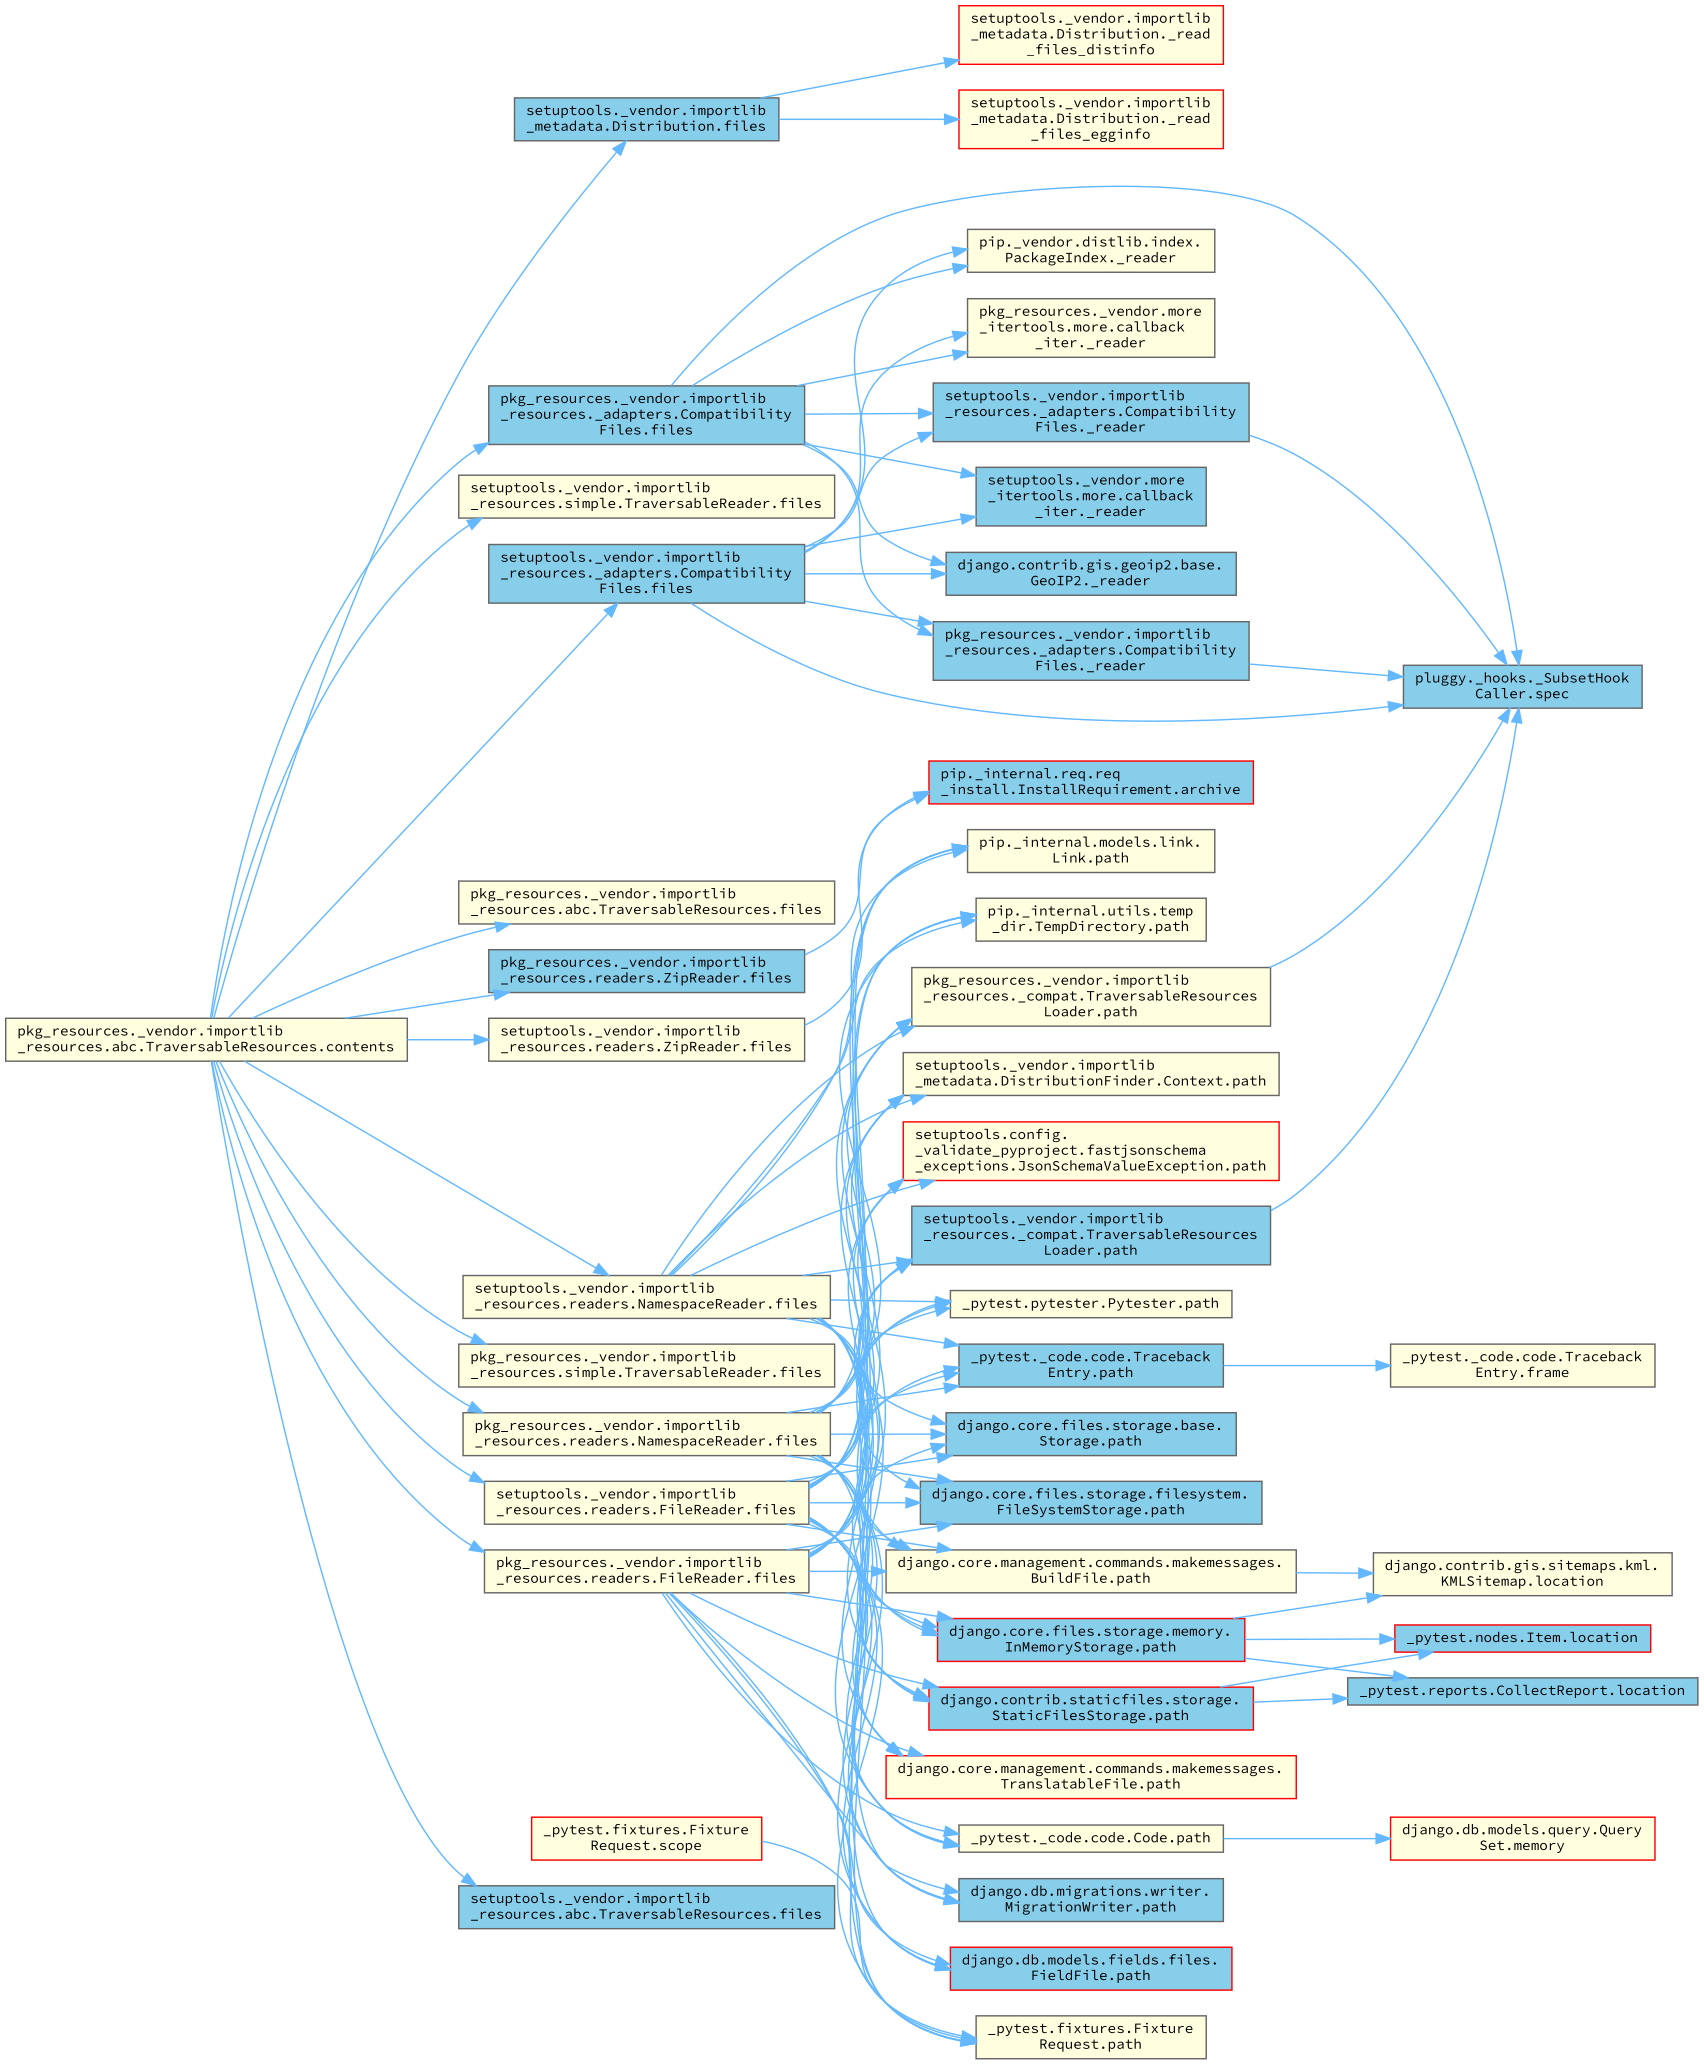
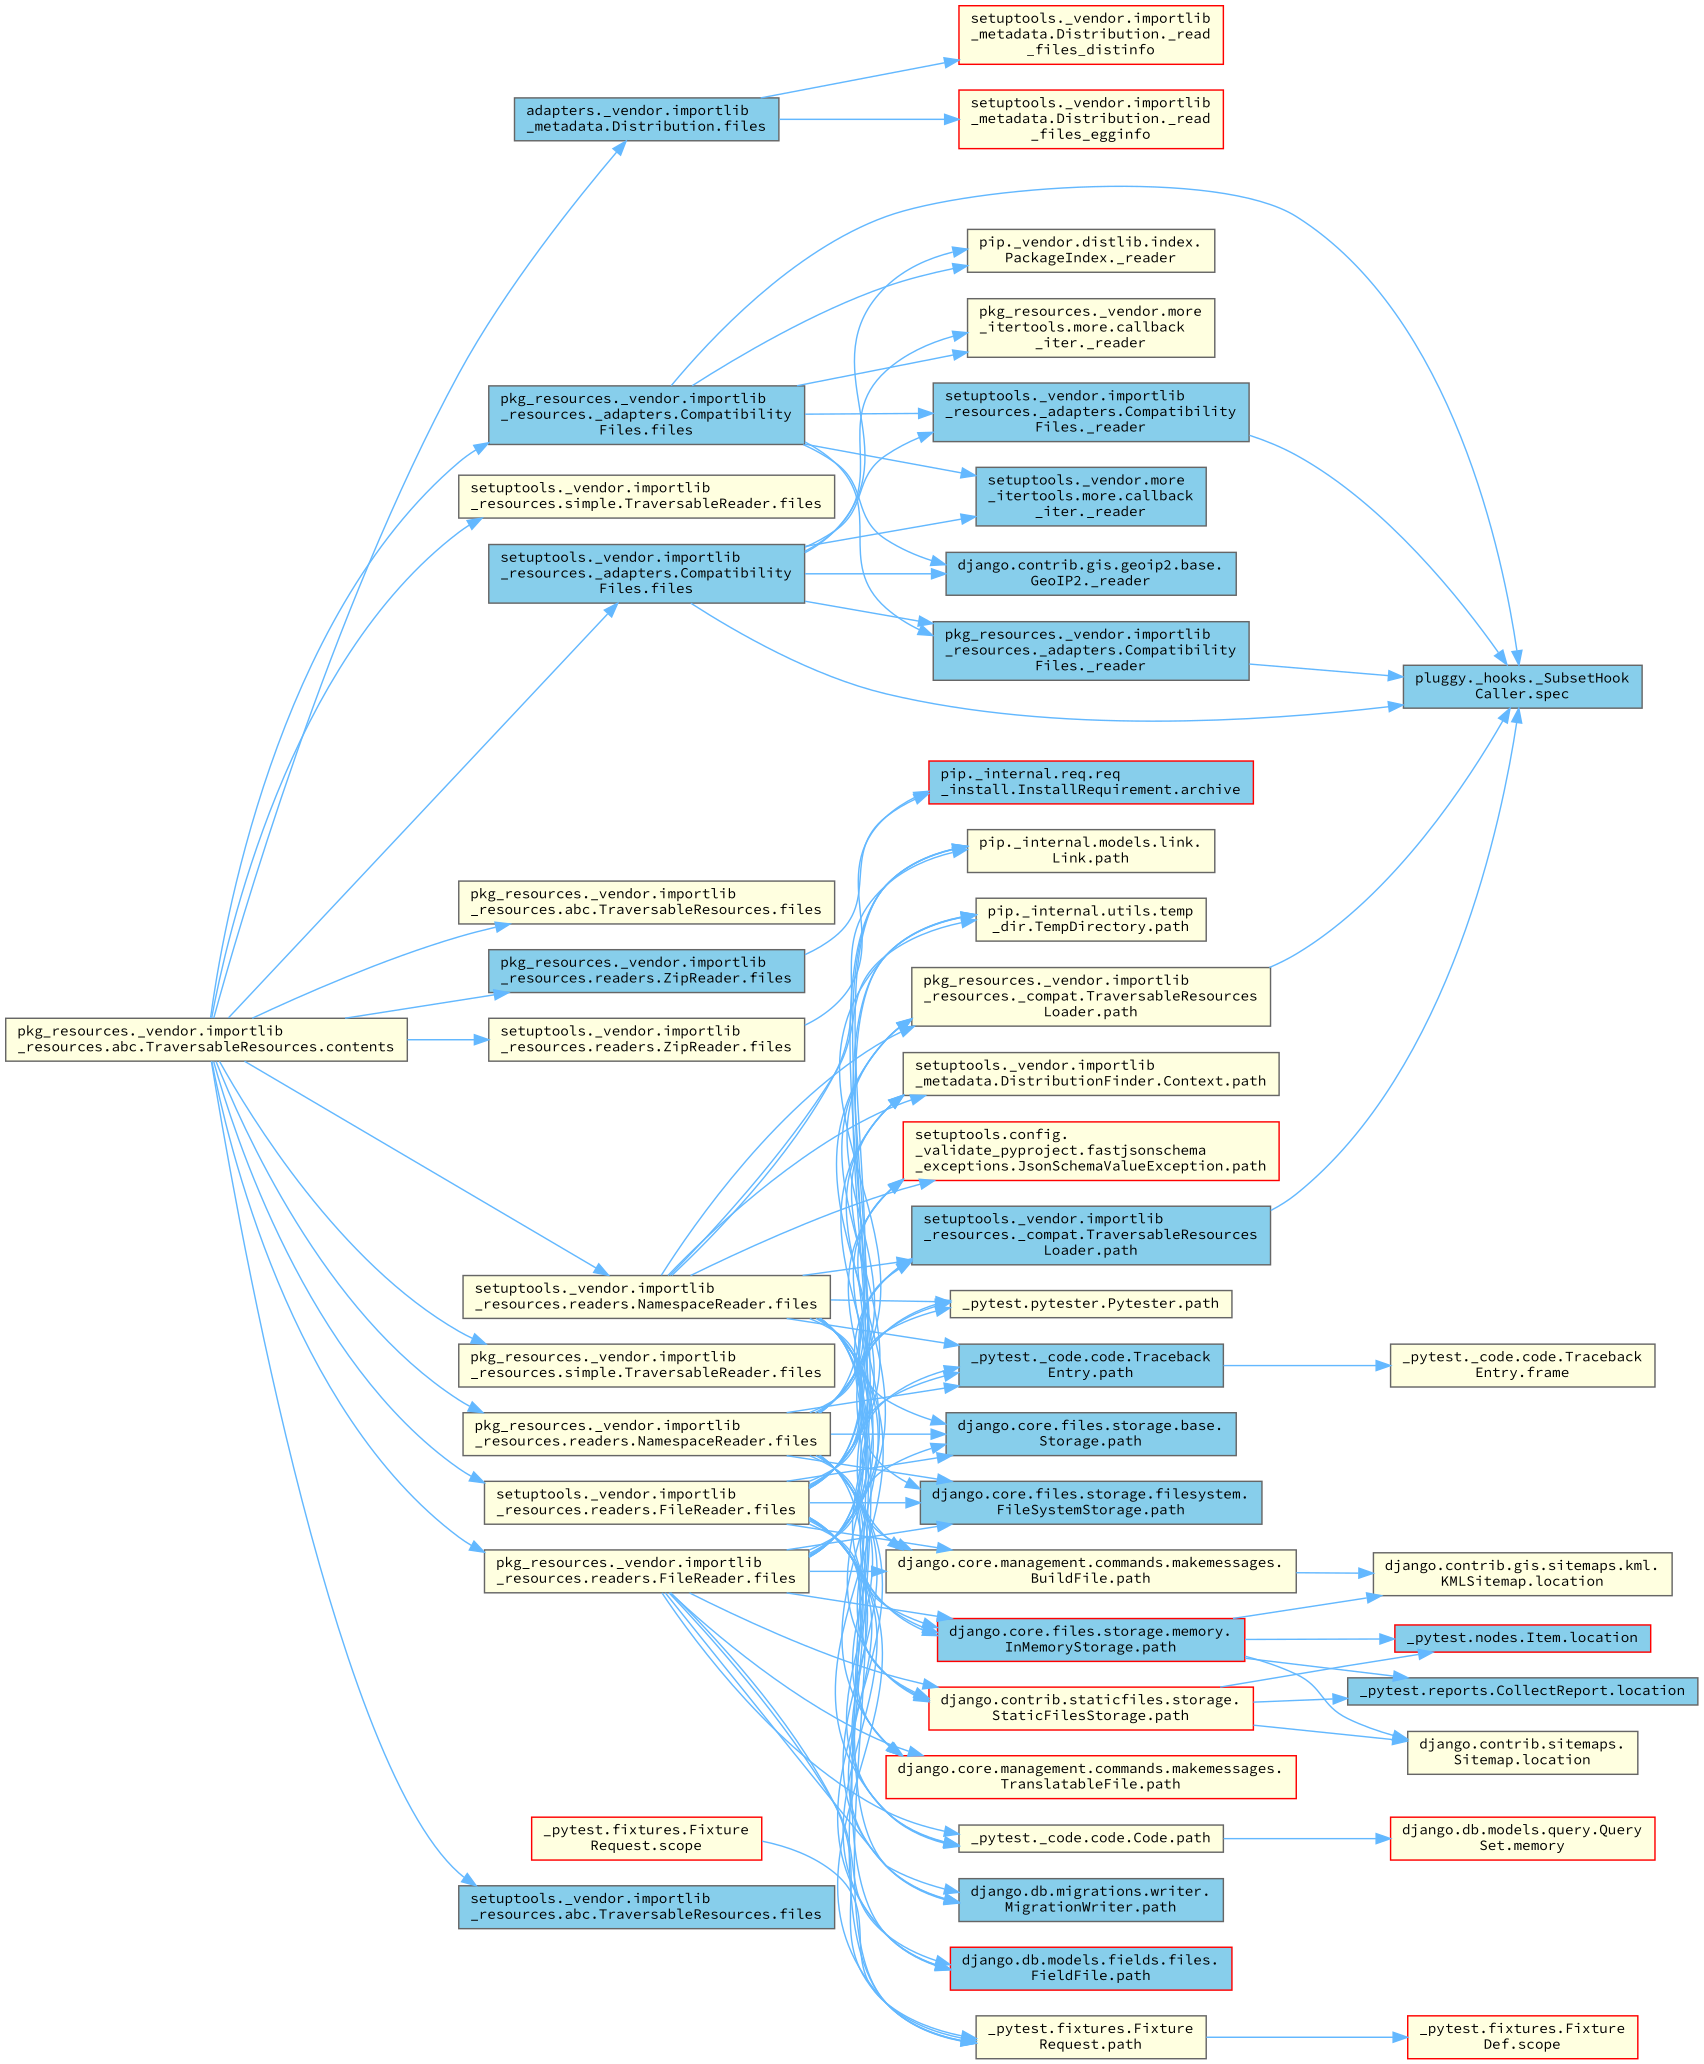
(647, 119) -> (647, 119)
(1091, 1709) -> (1091, 1709)
none -> (1523, 1753)
none -> (1523, 2037)
